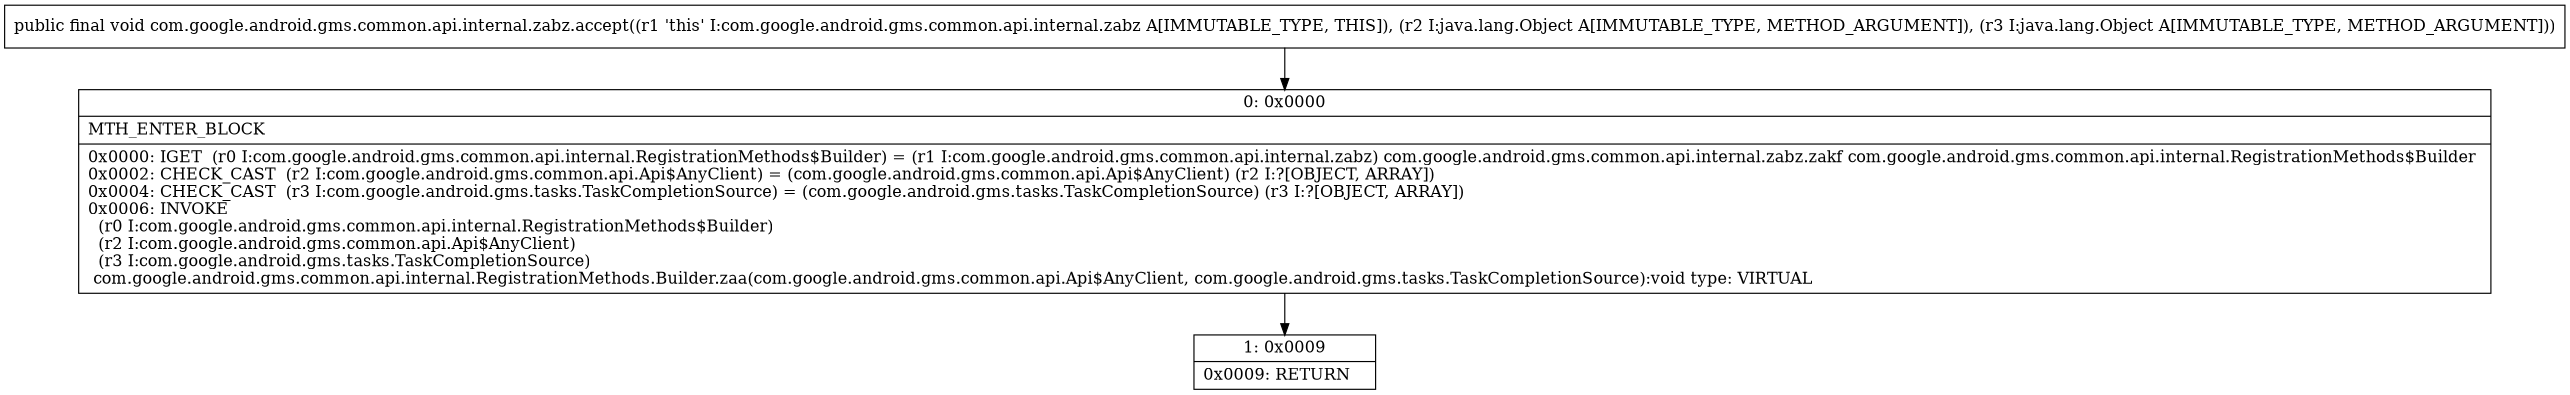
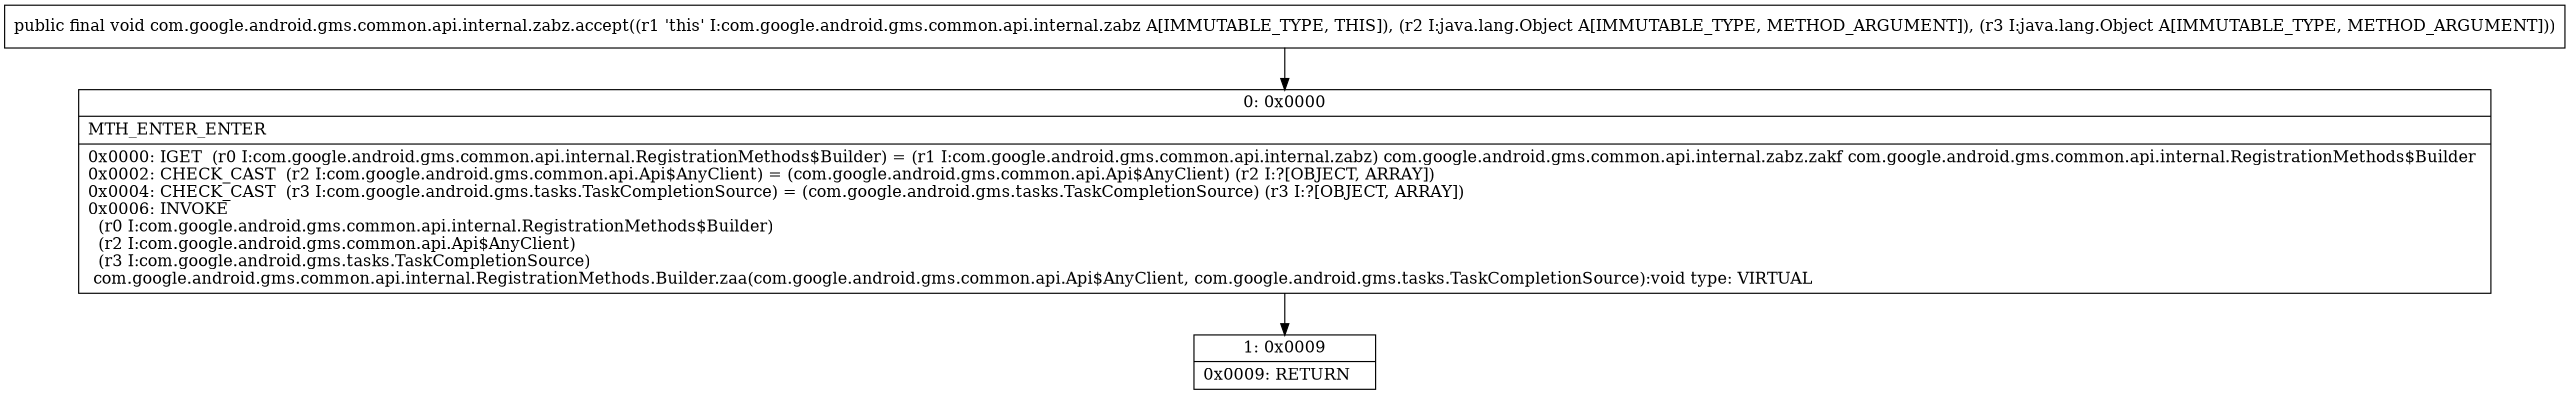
(177, 130) -> (177, 130)
